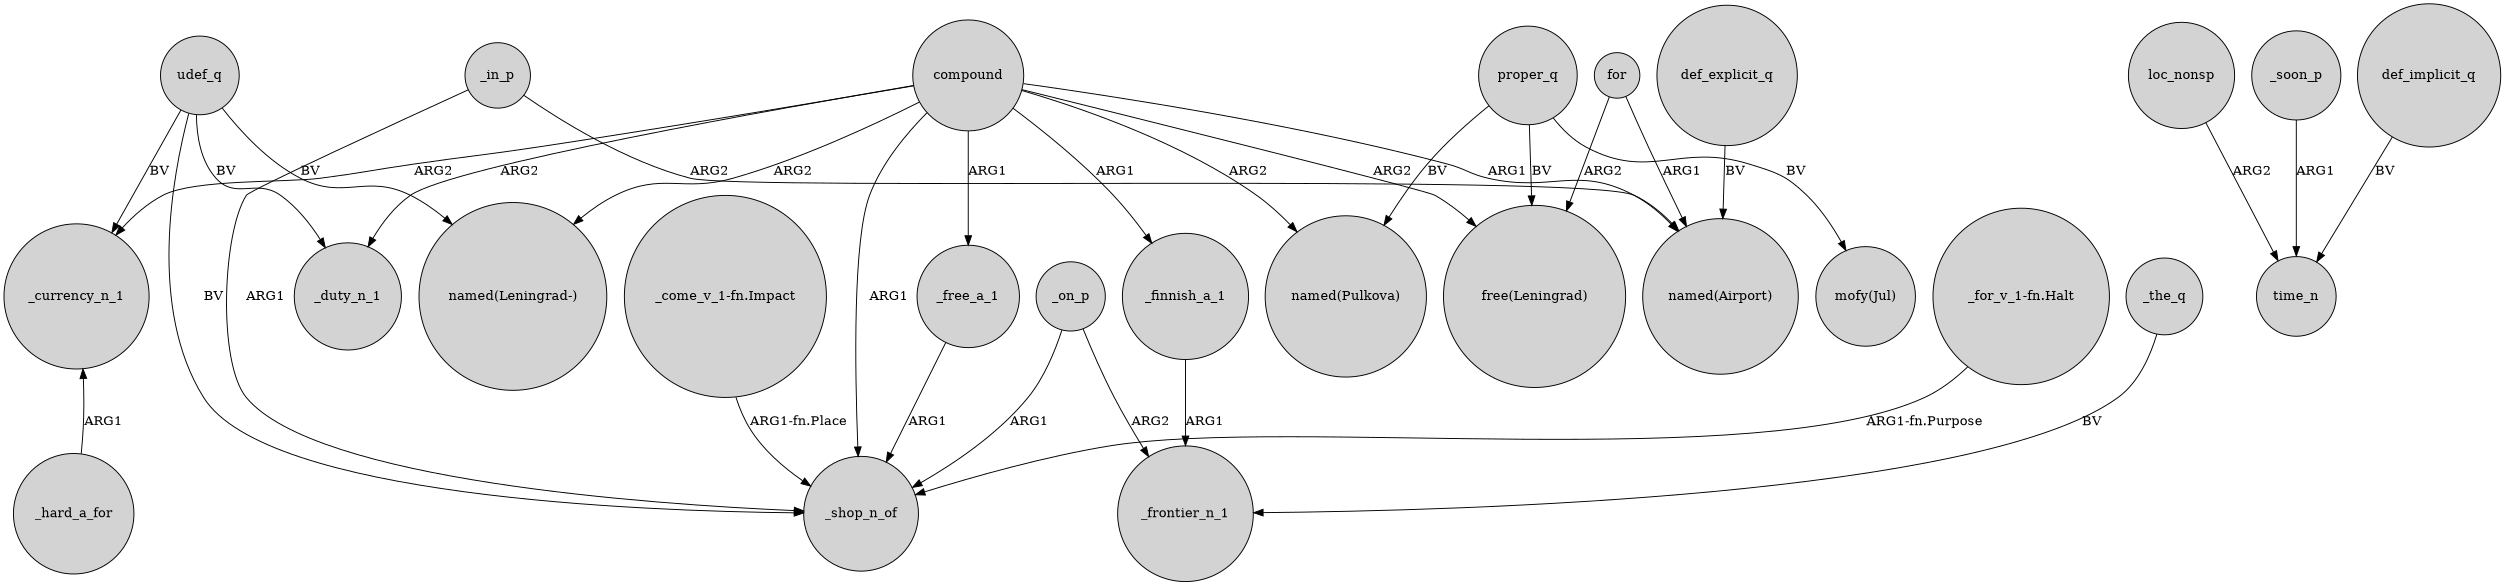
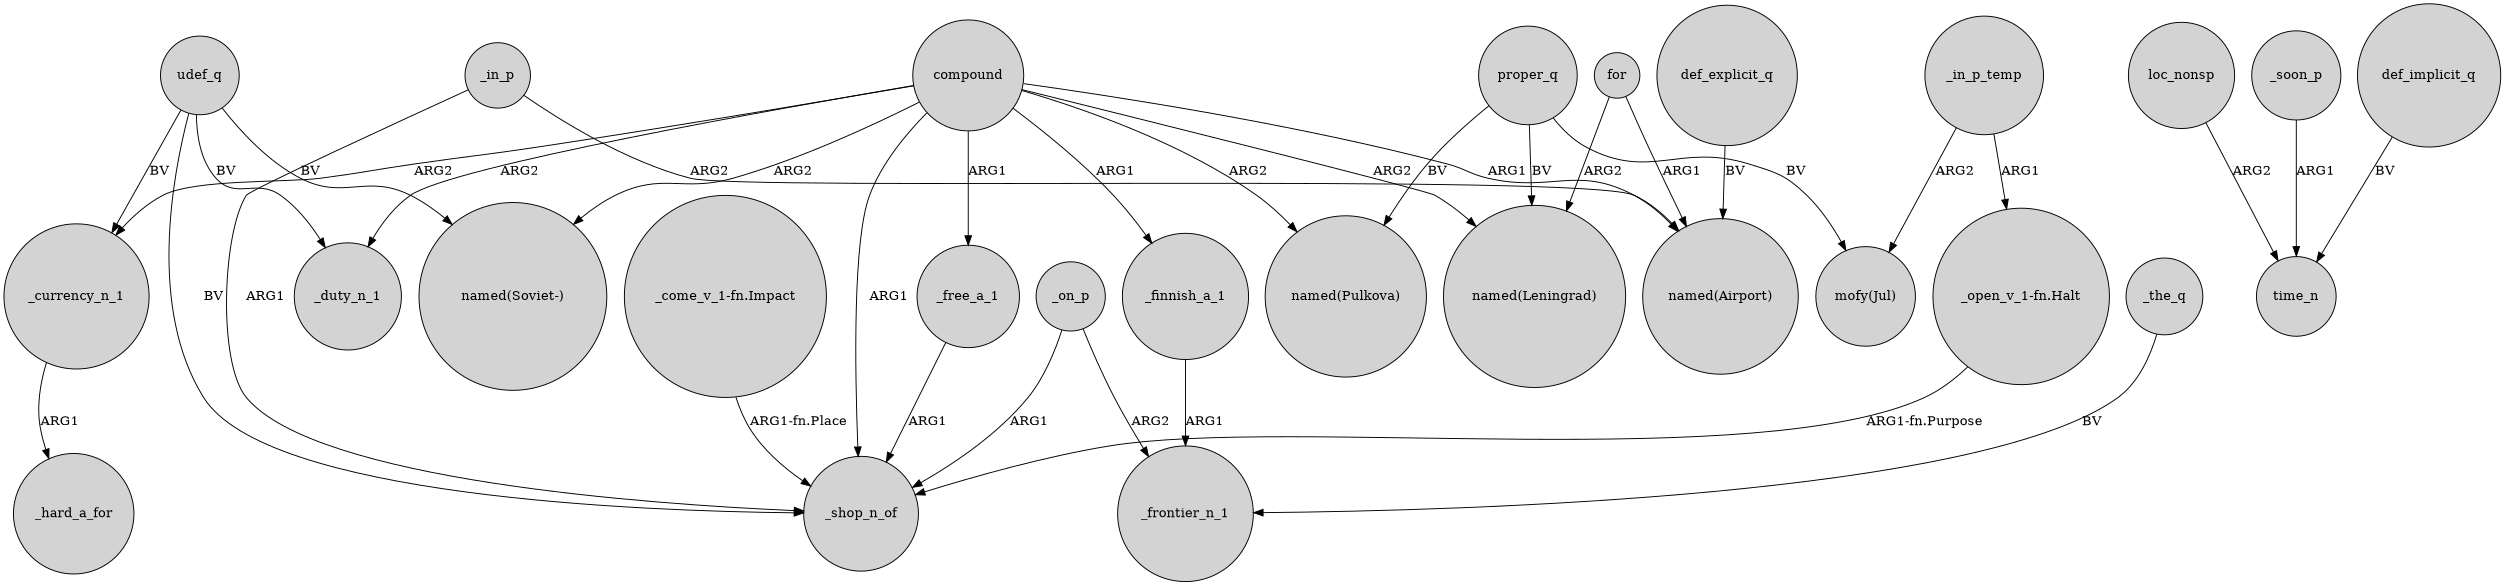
none -> (1984, 75)
(513, 296) -> (513, 296)
(1535, 296) -> (1535, 296)
(2021, 296) -> (2021, 296)
(84, 416) -> (39, 406)
